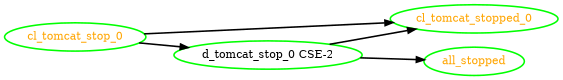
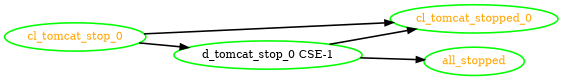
(268, 55) -> (268, 55)
